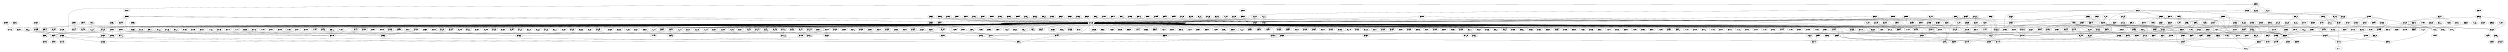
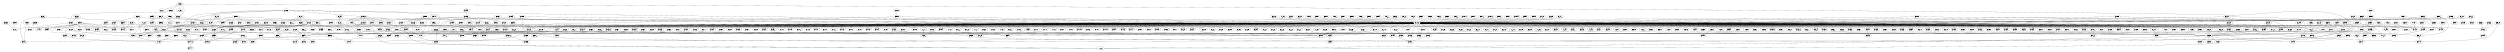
(1314, 29) -> none
